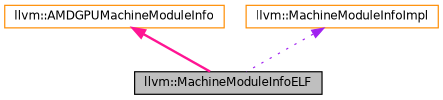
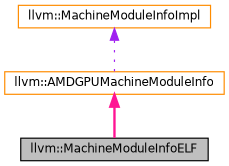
(280, 53) -> (114, 56)
